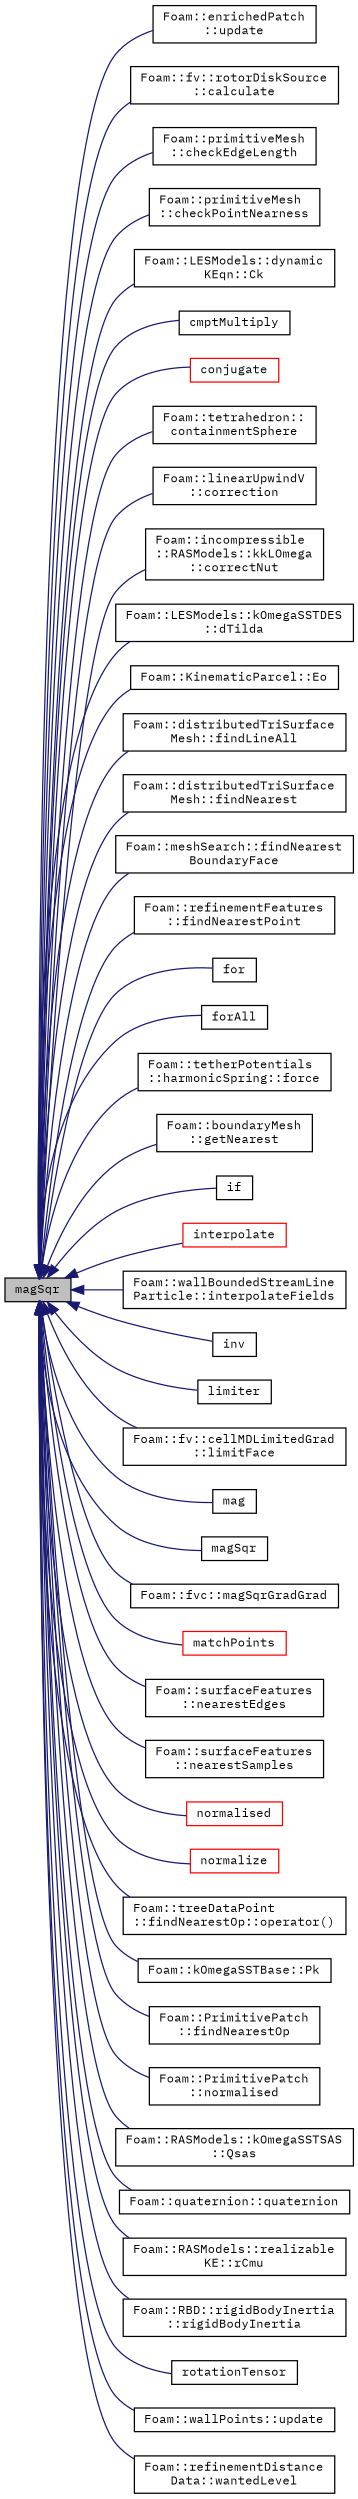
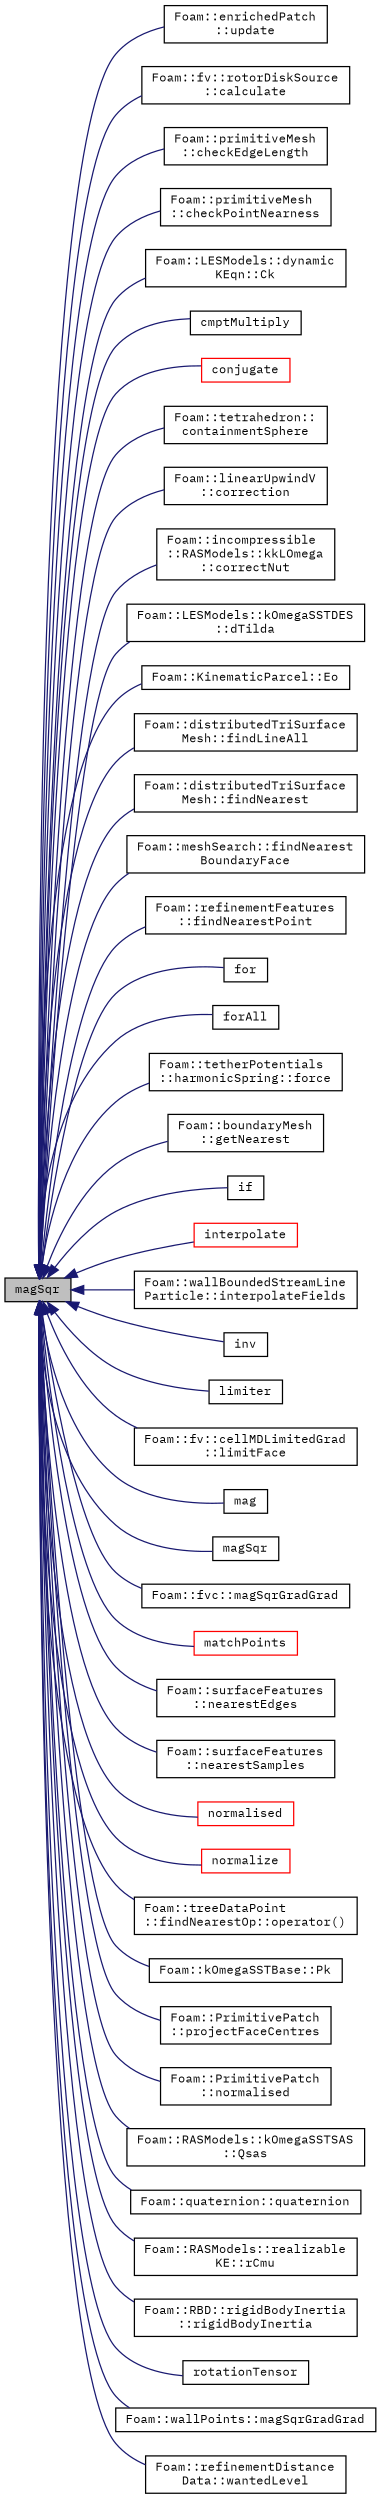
(235, 2025) -> (246, 2025)
(235, 2420) -> (246, 2420)
